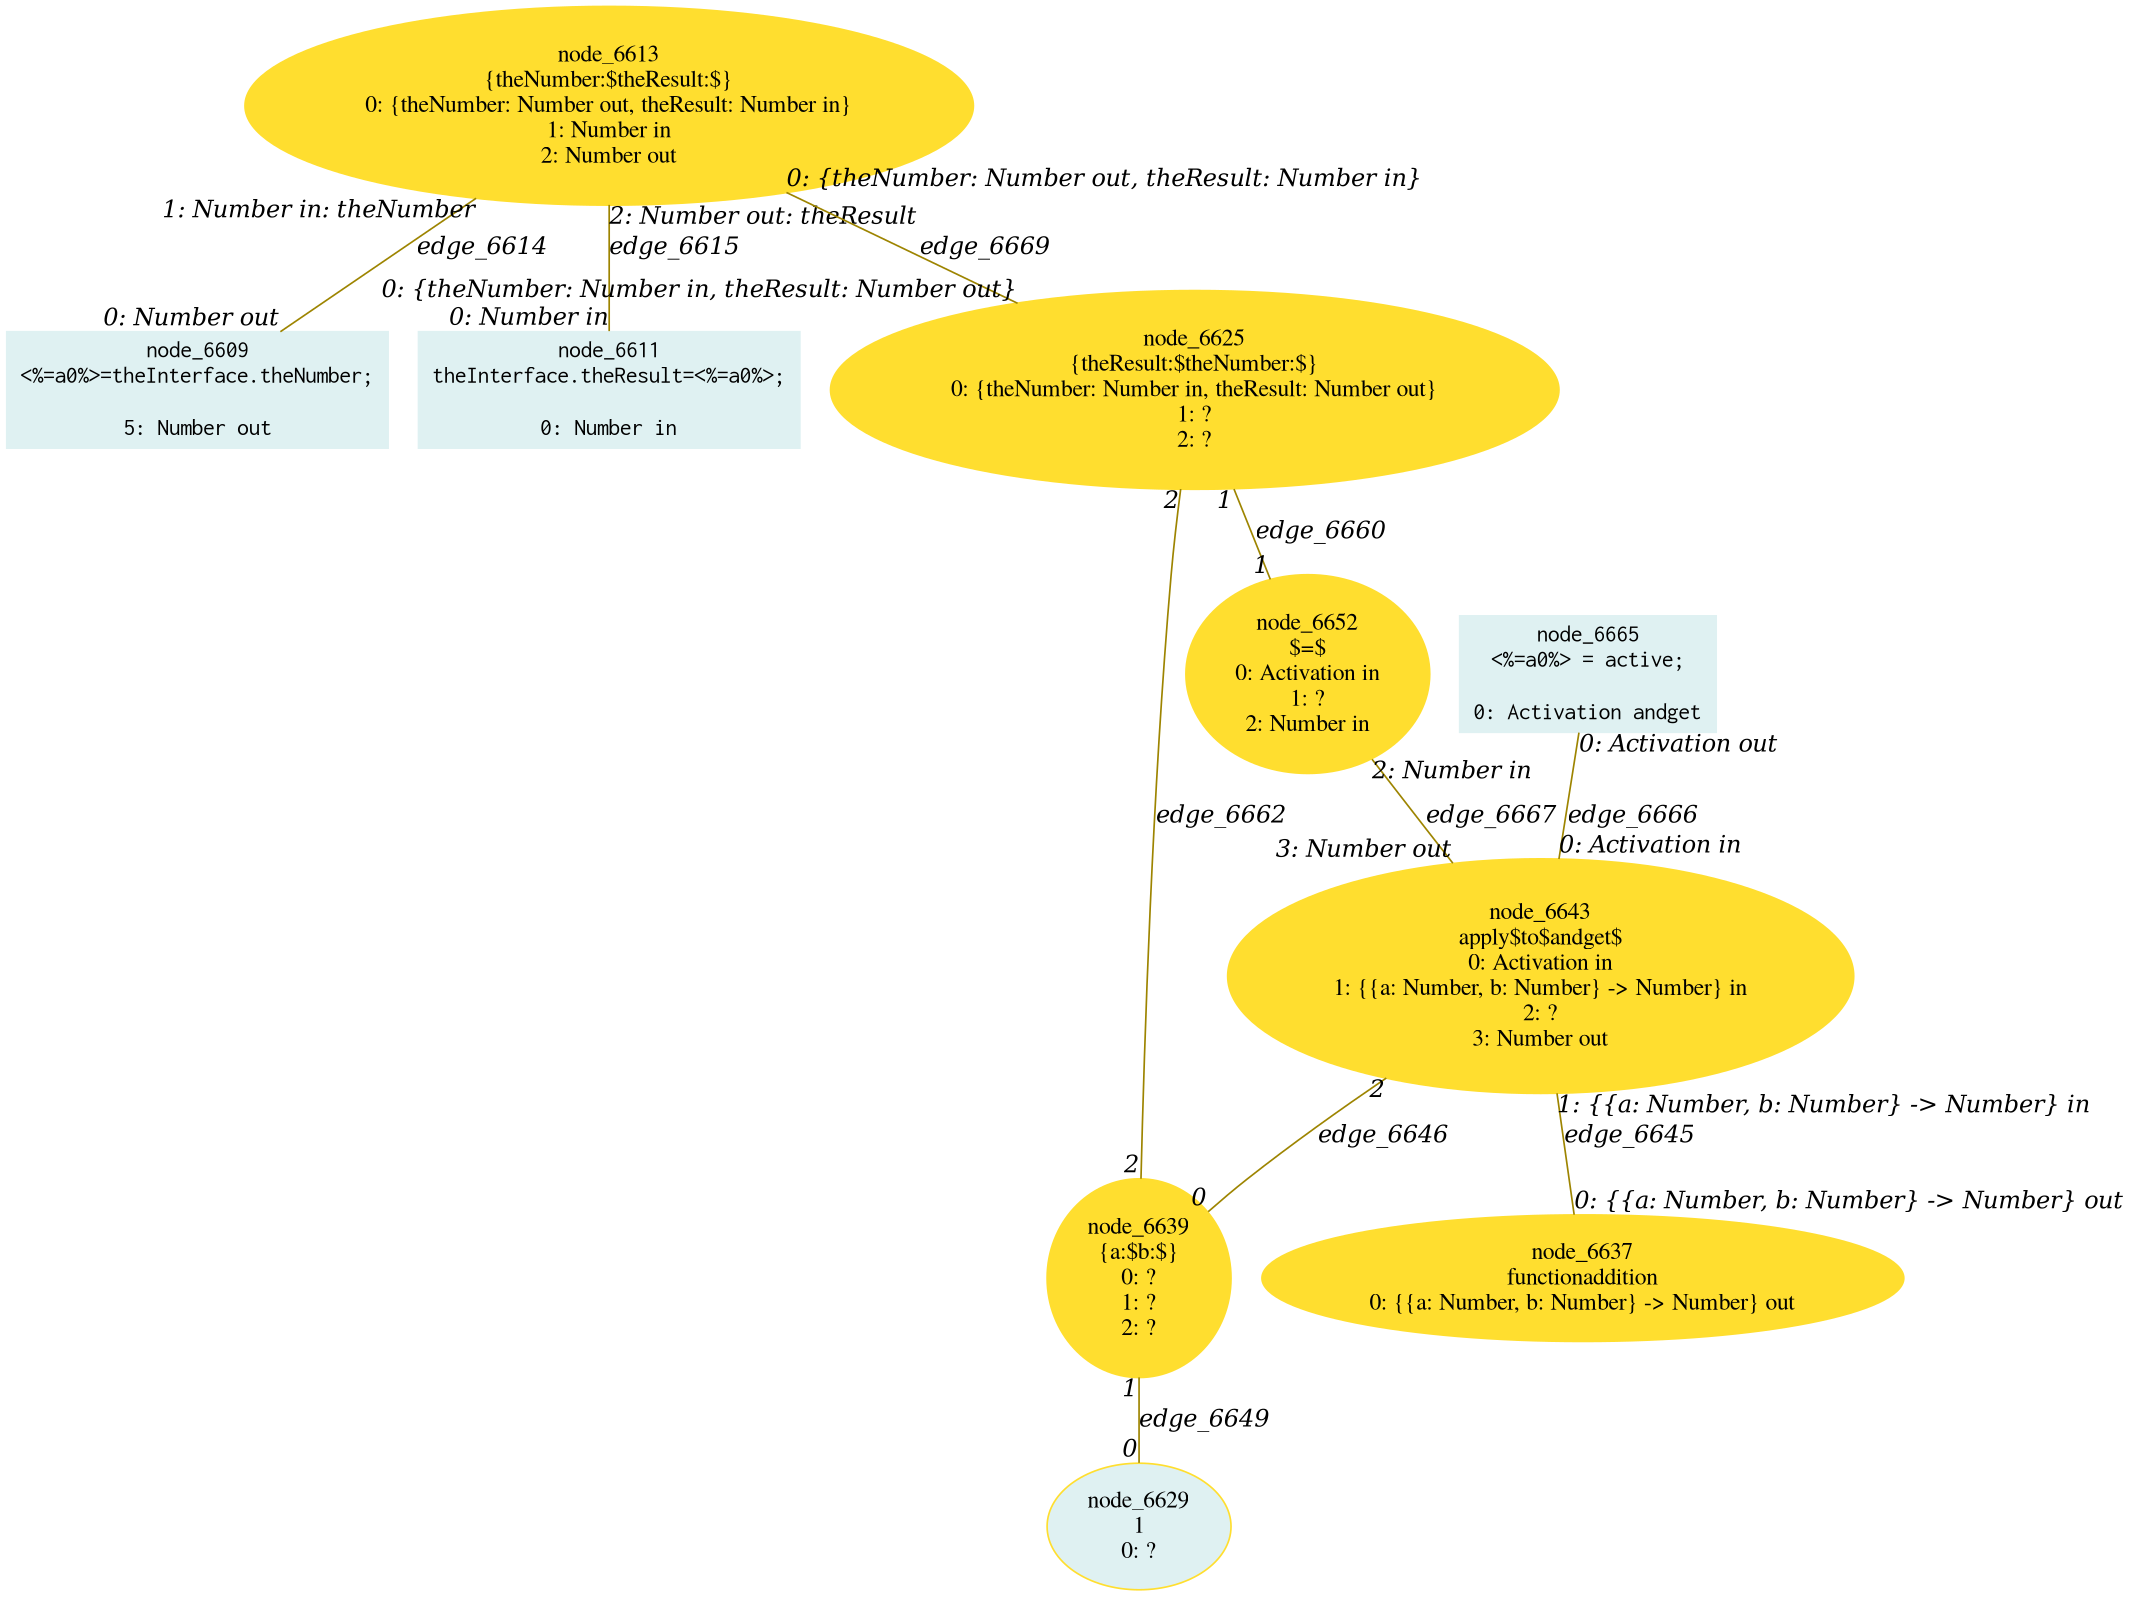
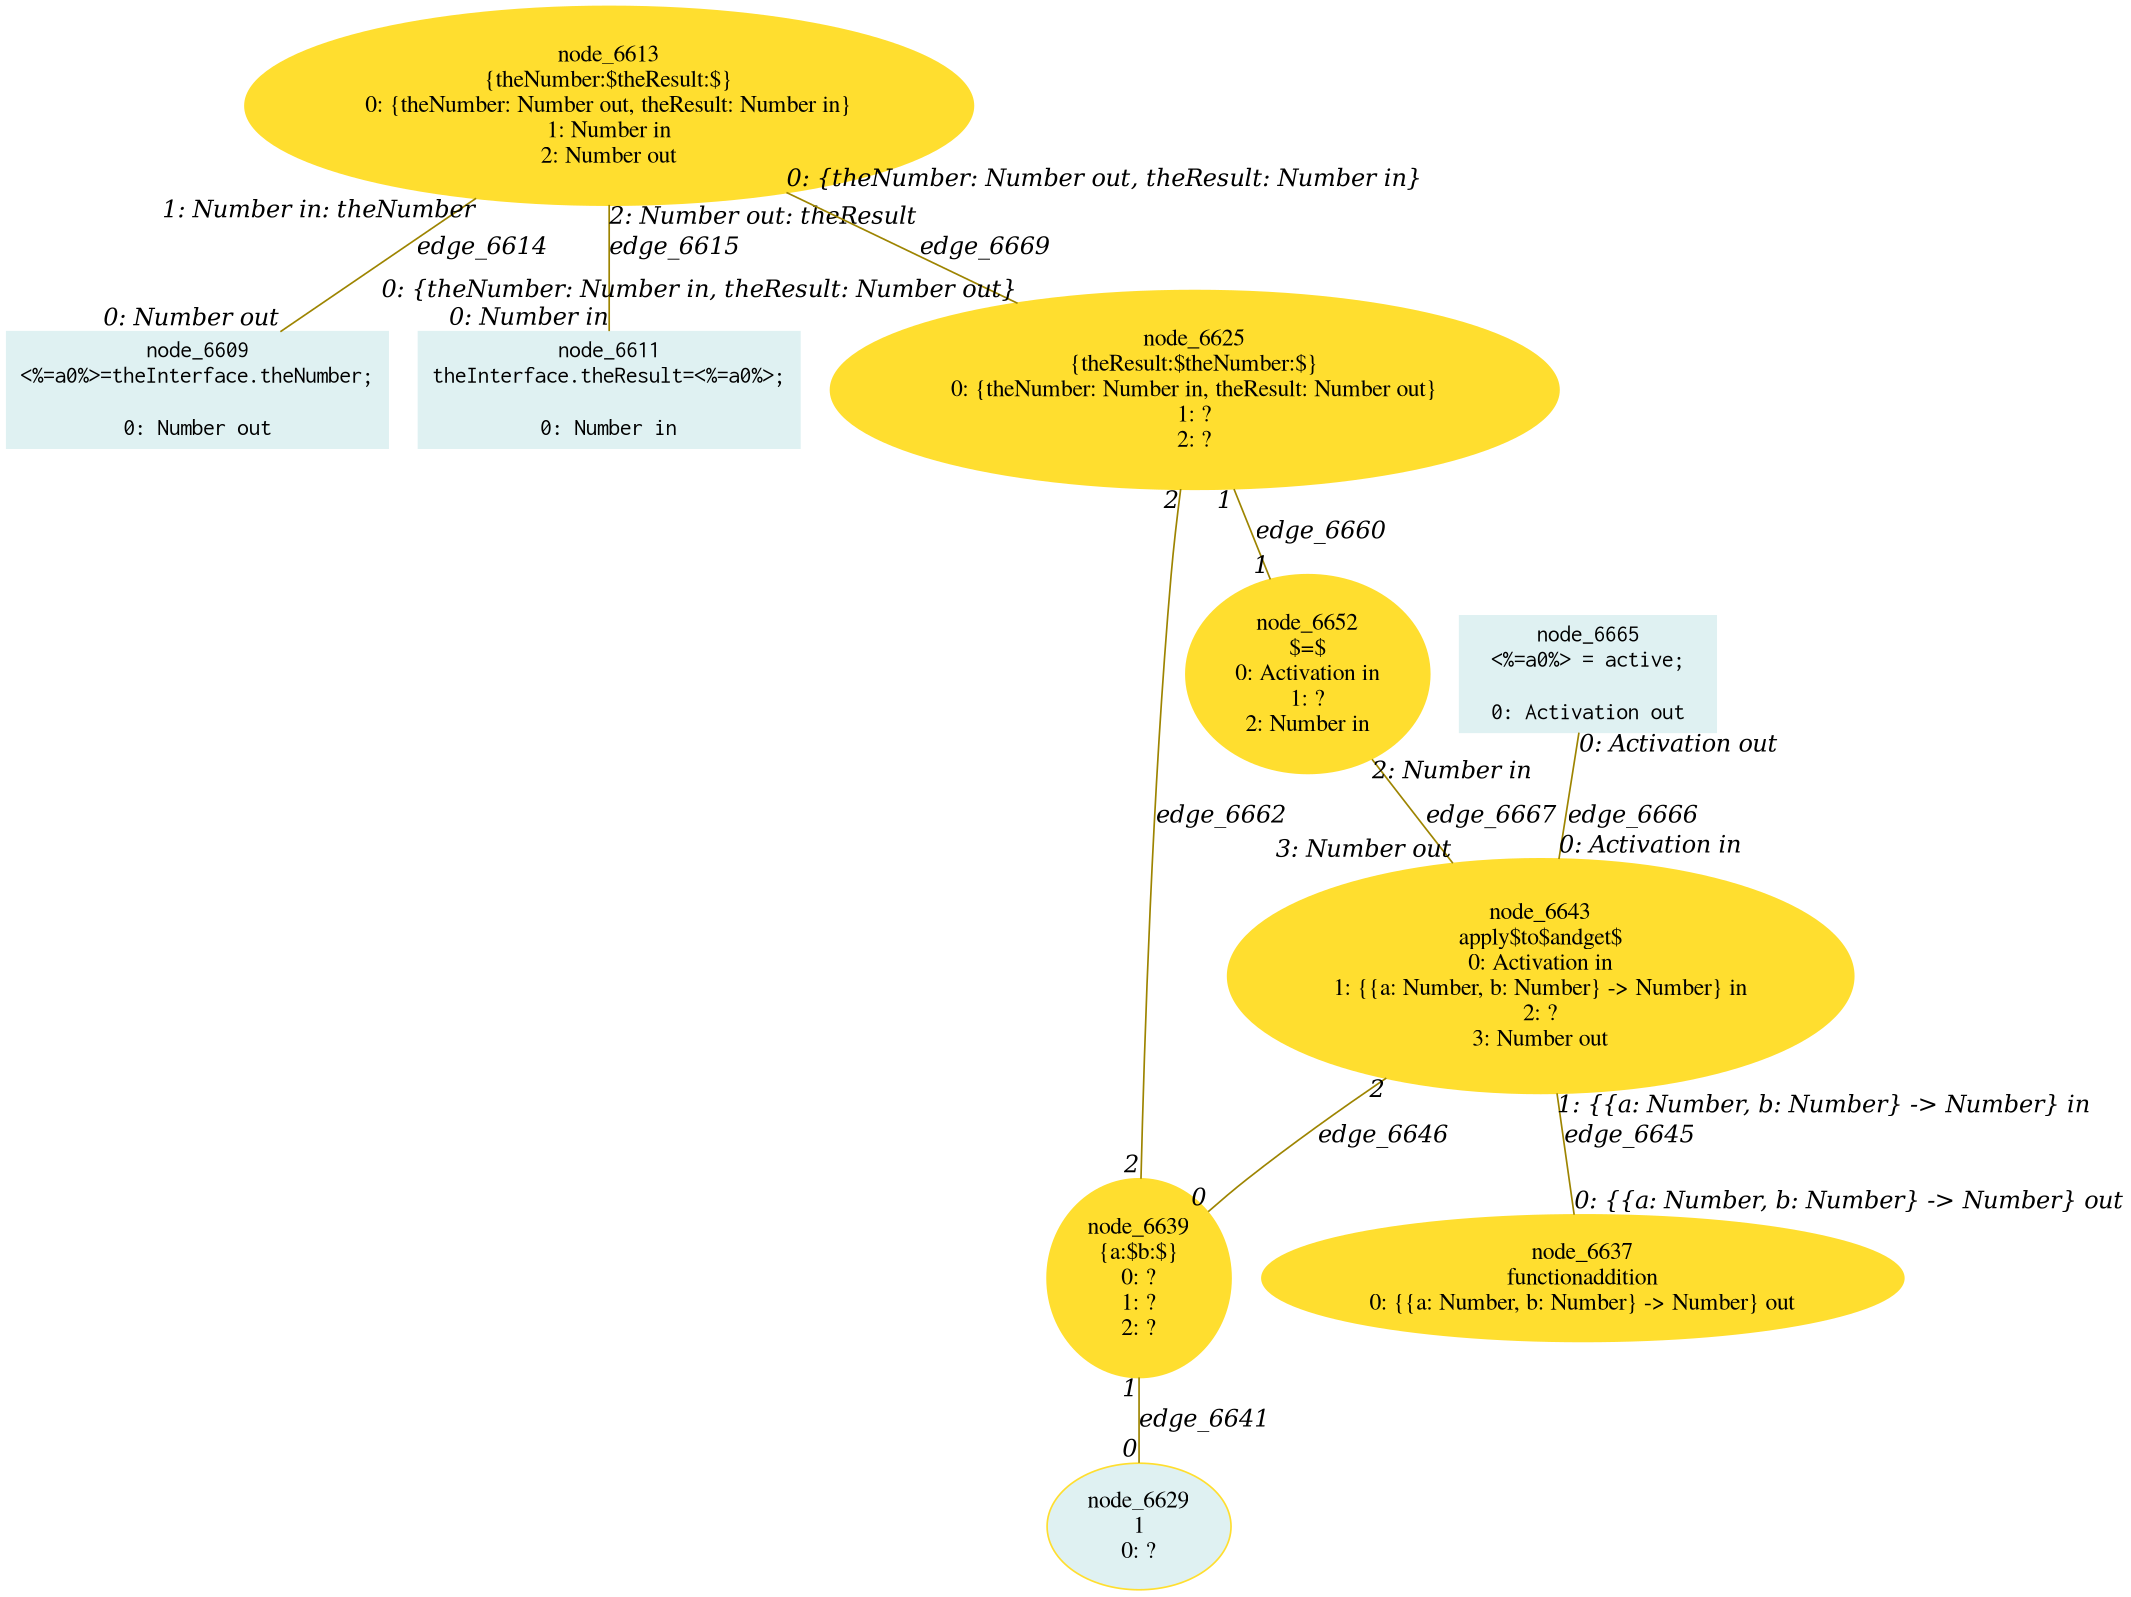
(197, 390) -> (197, 390)
(1588, 674) -> (1588, 674)
(1205, 1420) -> (1205, 1420)
